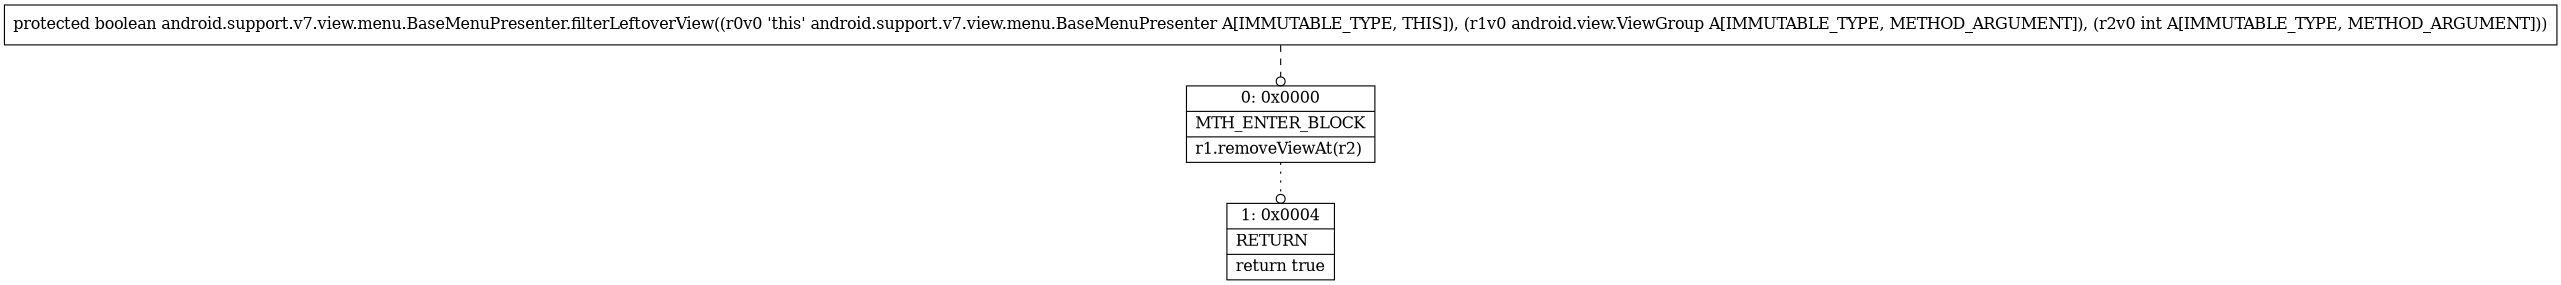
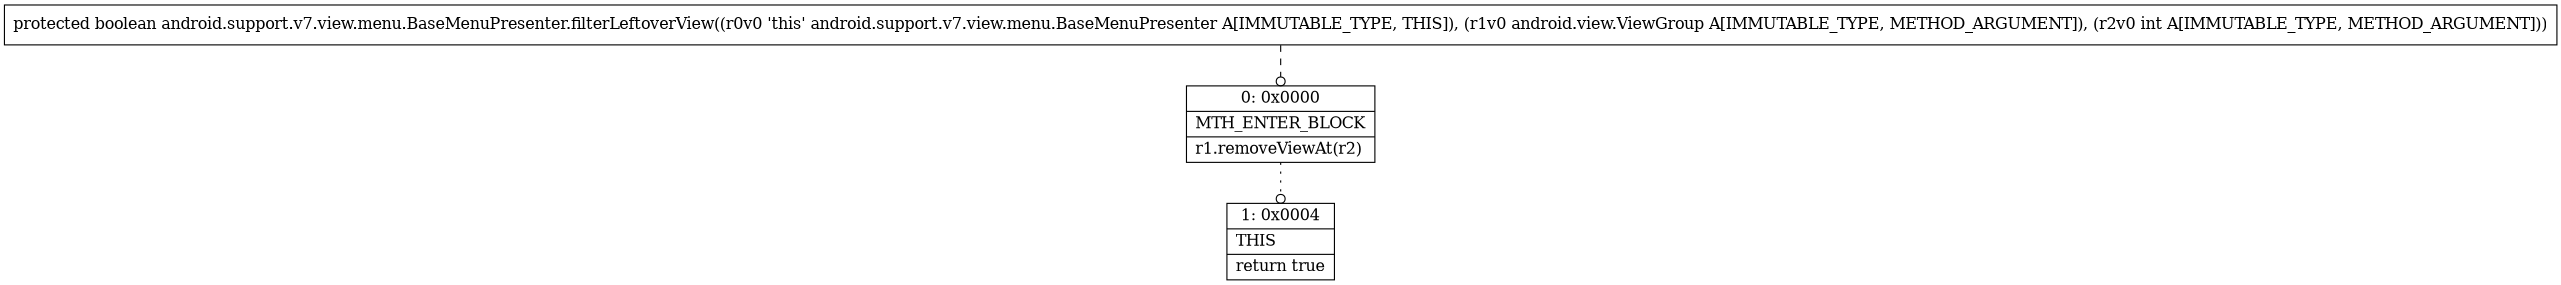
(1272, 241) -> (1256, 241)
